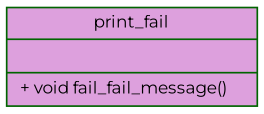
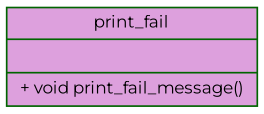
(124, 89) -> (132, 89)
